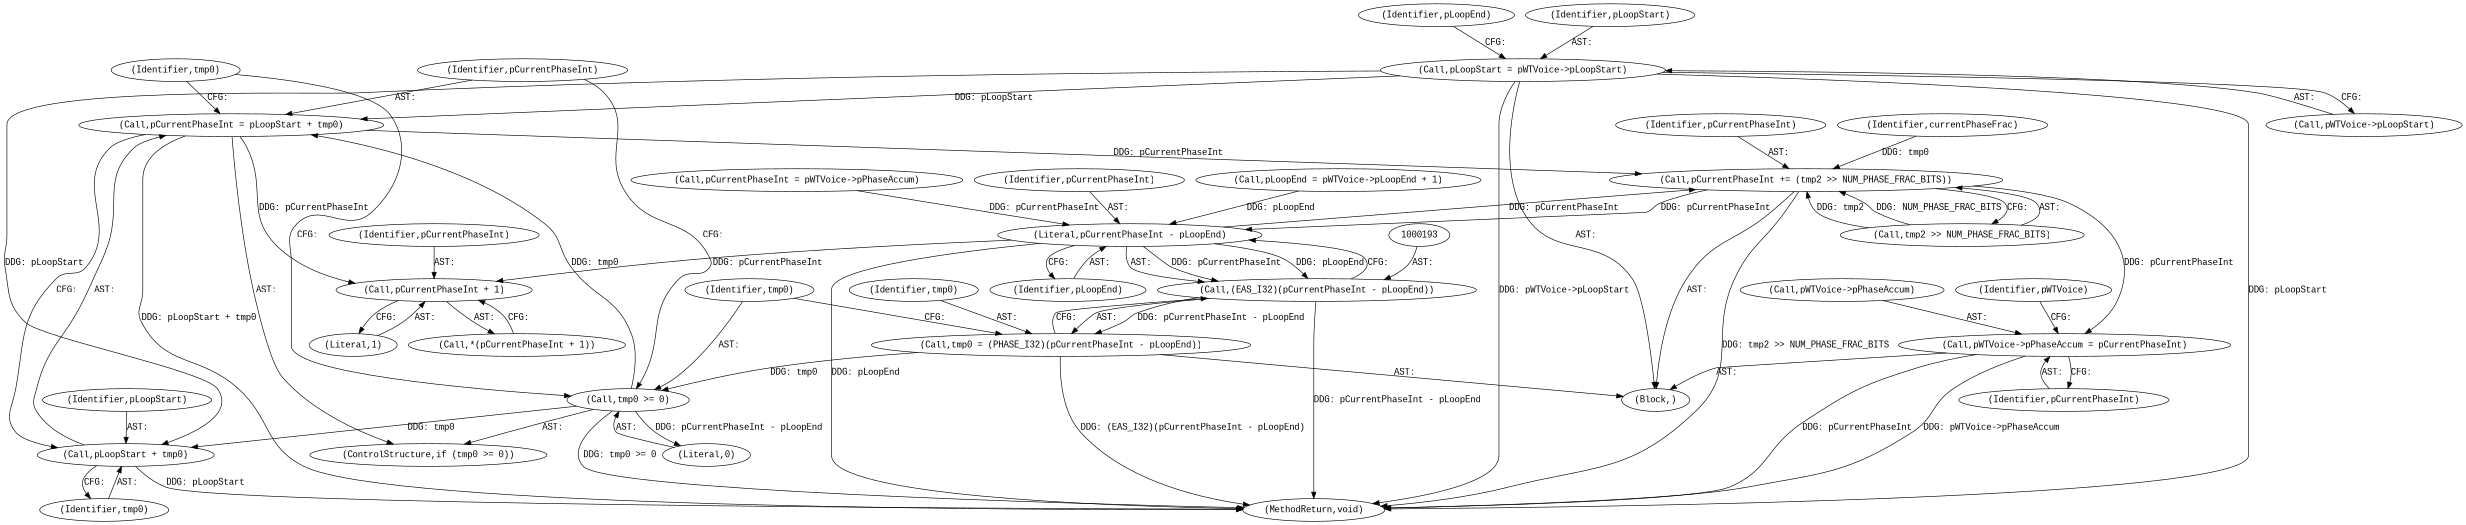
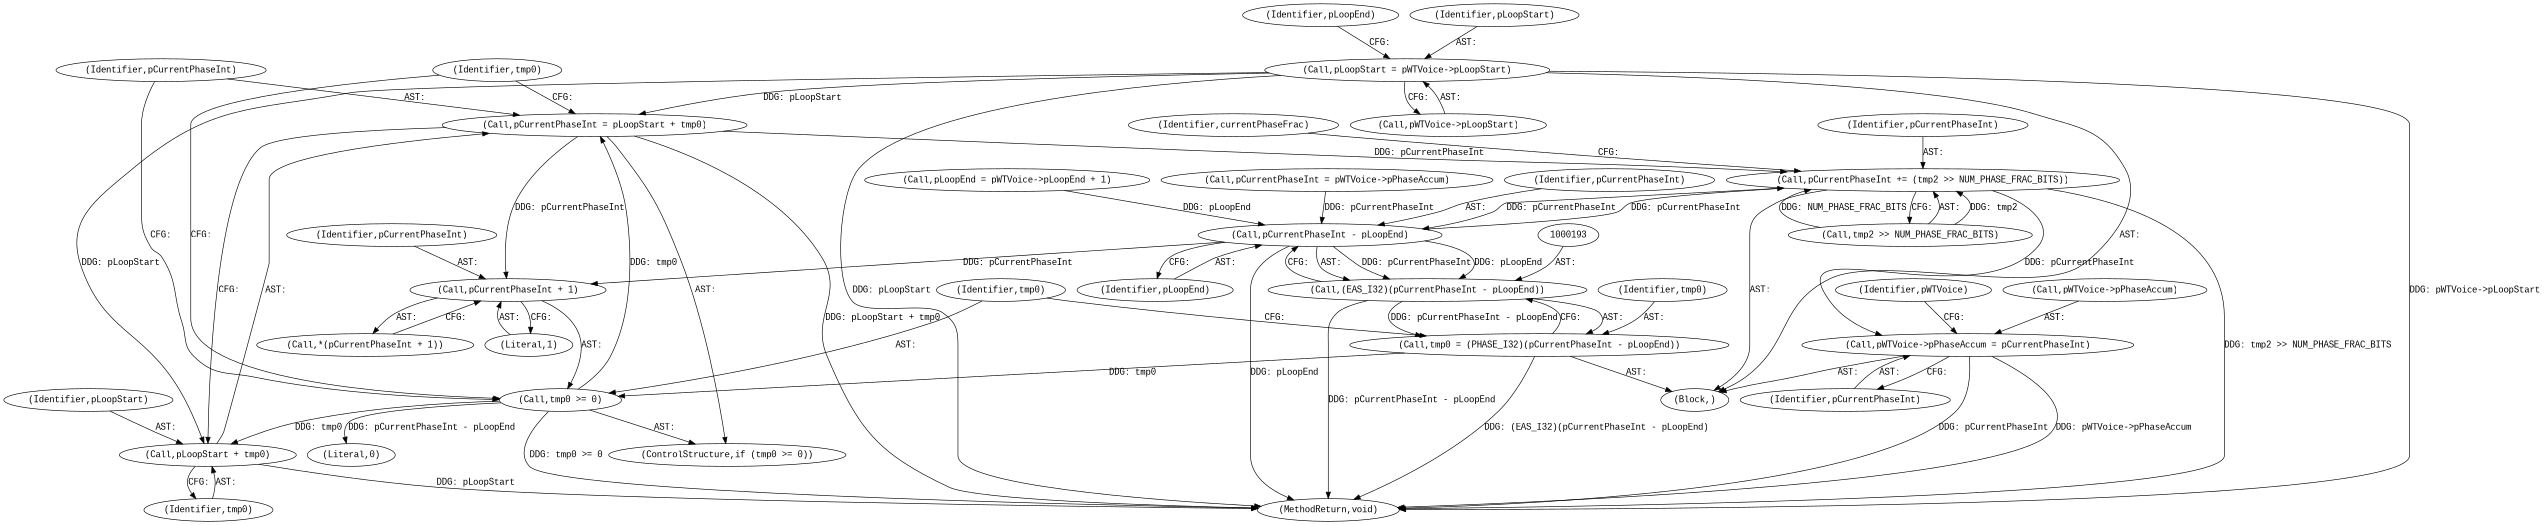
(1906, 153) -> (1611, 153)
(1130, 235) -> (1320, 235)
(637, 439) -> (579, 334)
